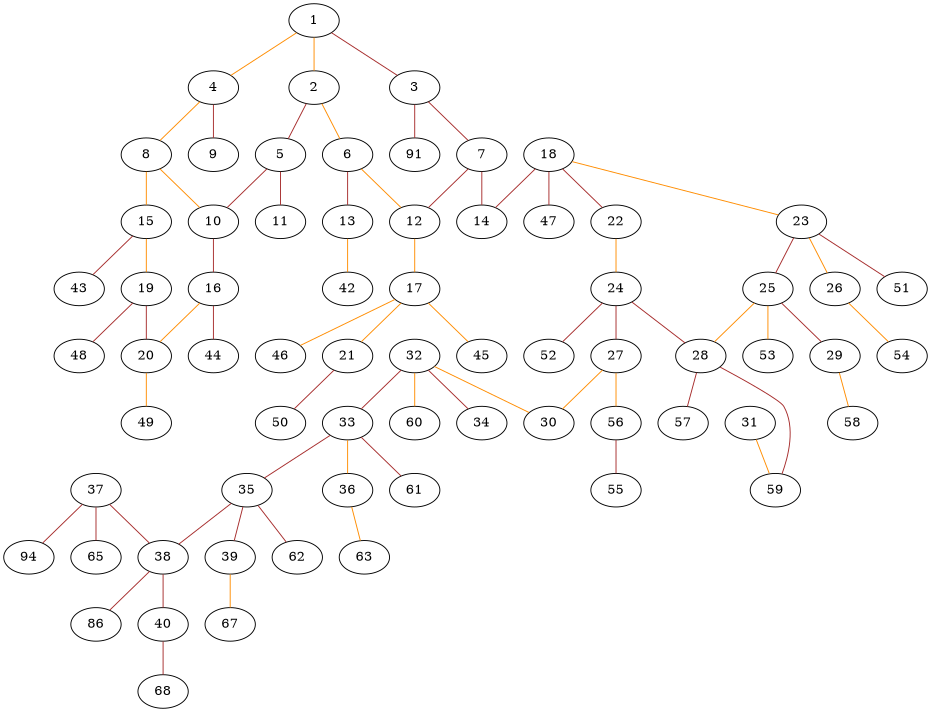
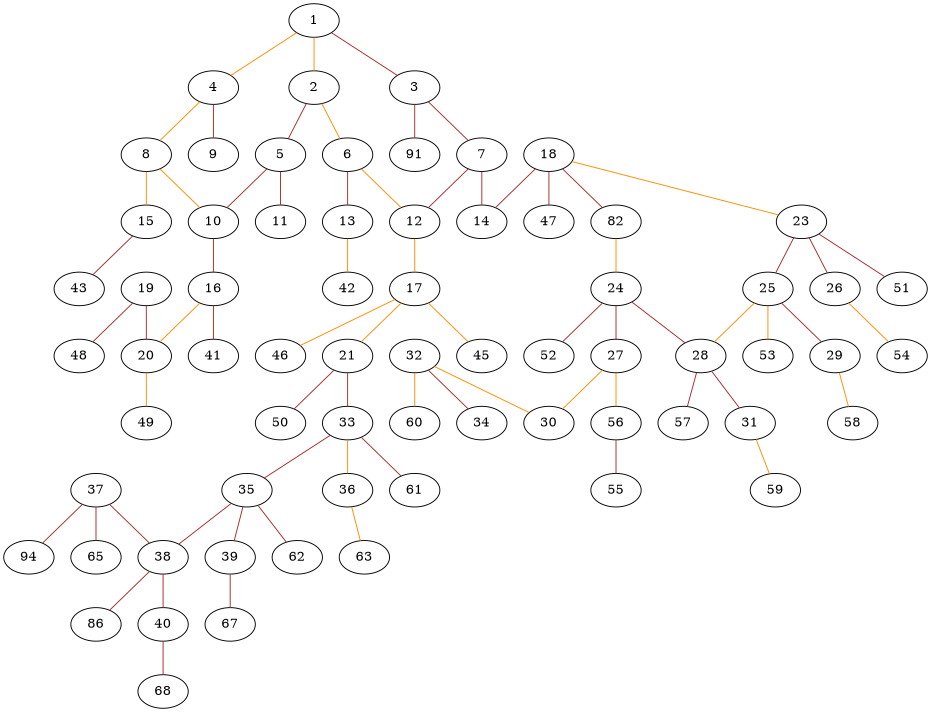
(616, 222) -> (616, 222)
(146, 255) -> none
(818, 255) -> (818, 255)
(213, 356) -> (213, 356)
(381, 389) -> (348, 390)
(782, 404) -> (726, 390)
(230, 591) -> (230, 591)
